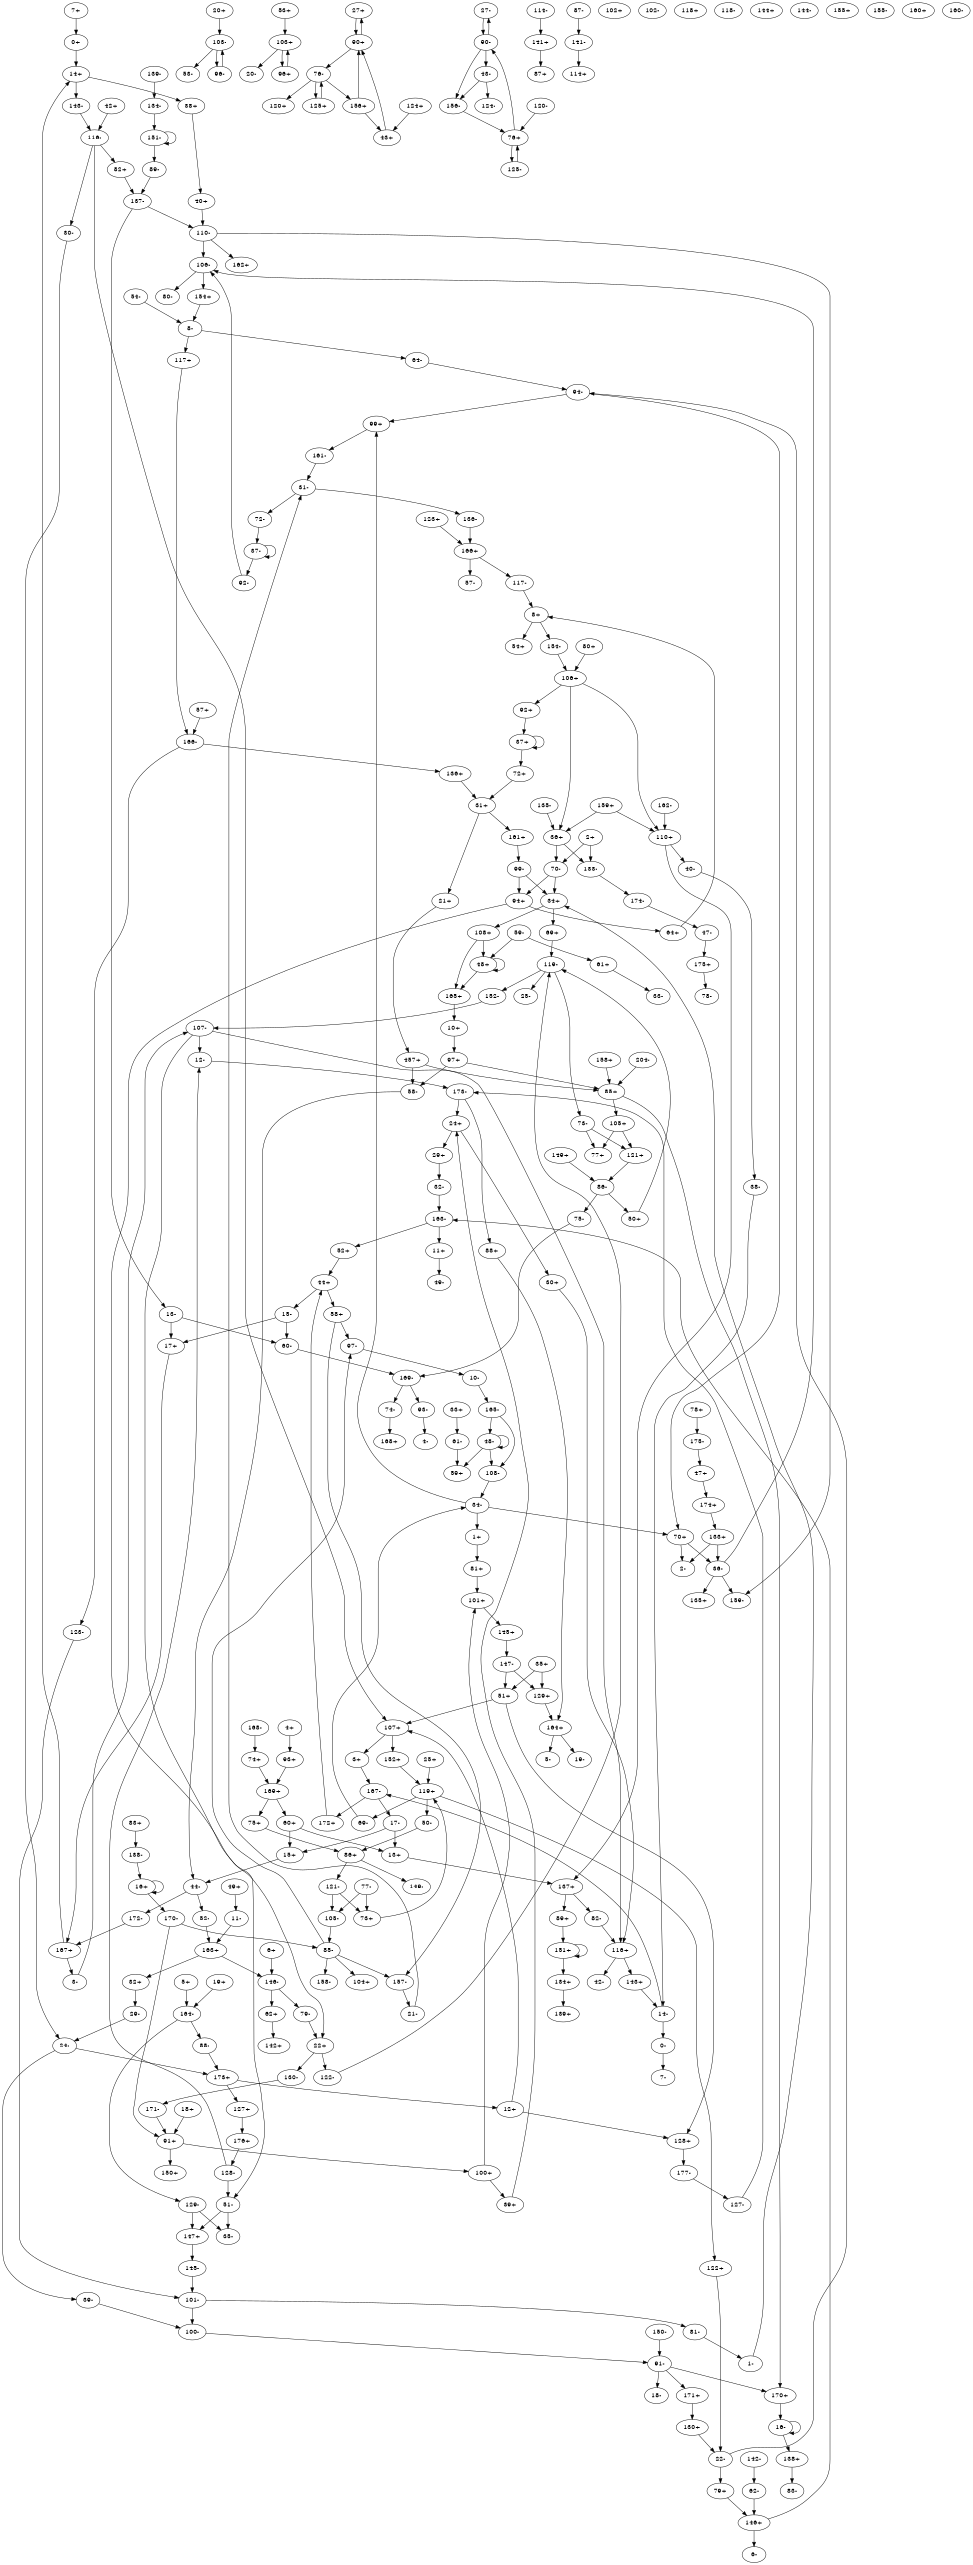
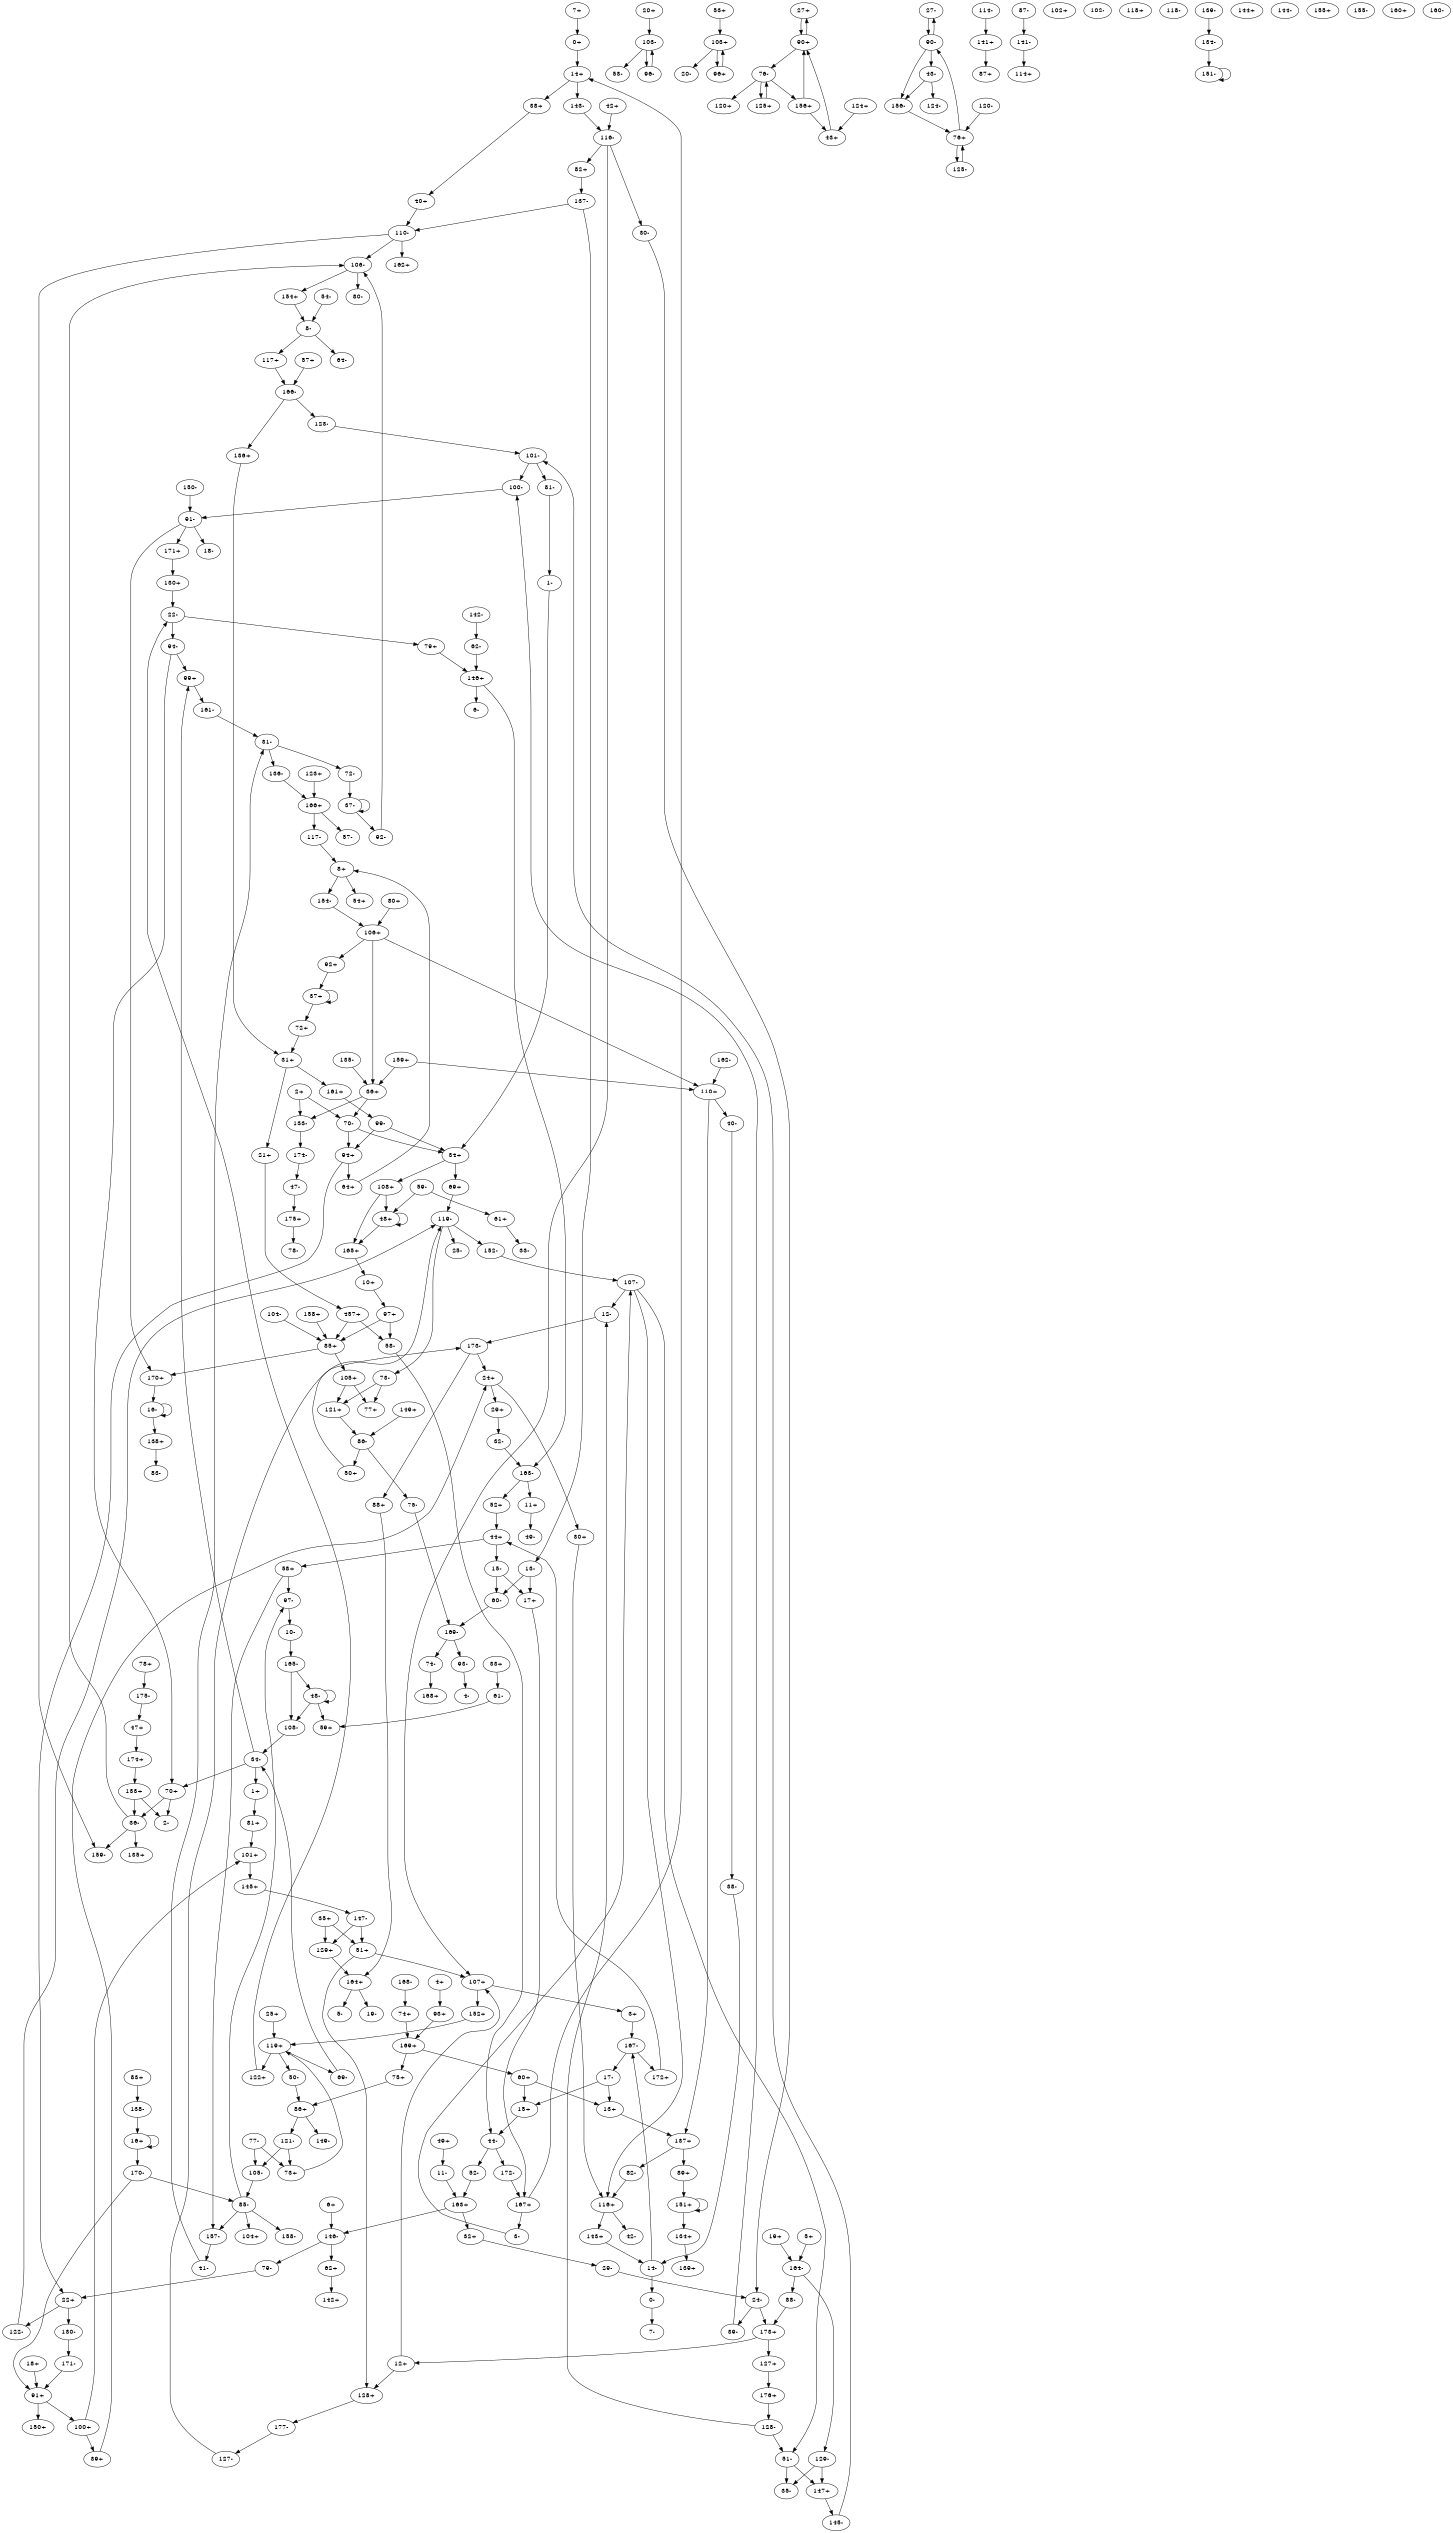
(154, 170) -> none
(495, 376) -> none
(643, 1060) -> (274, 1314)
(413, 2014) -> (204, 2268)
